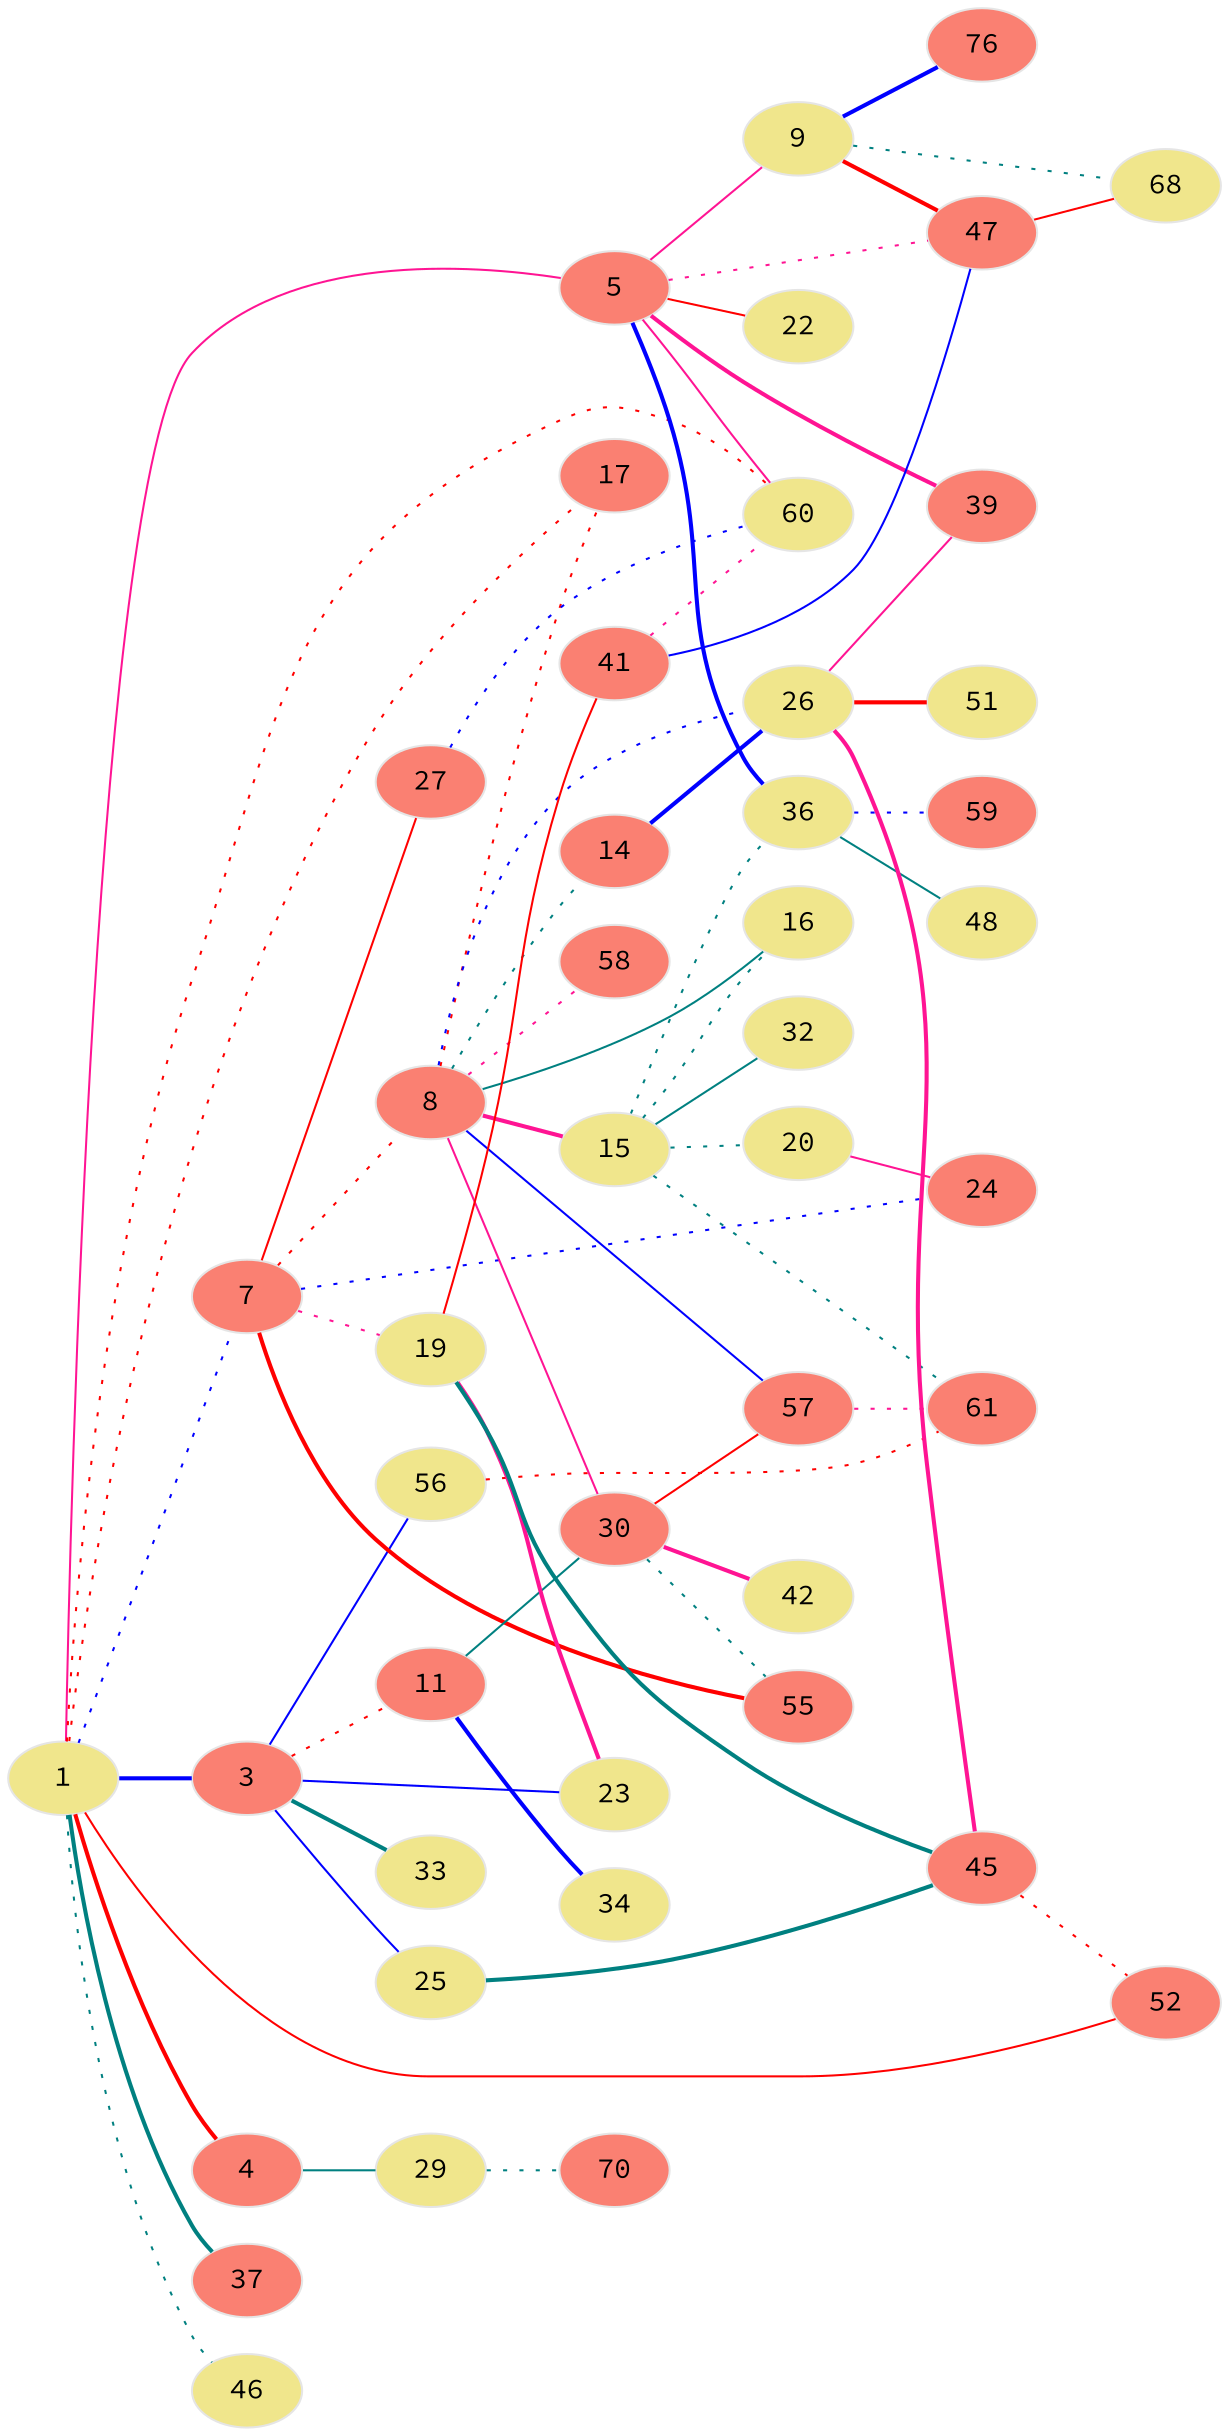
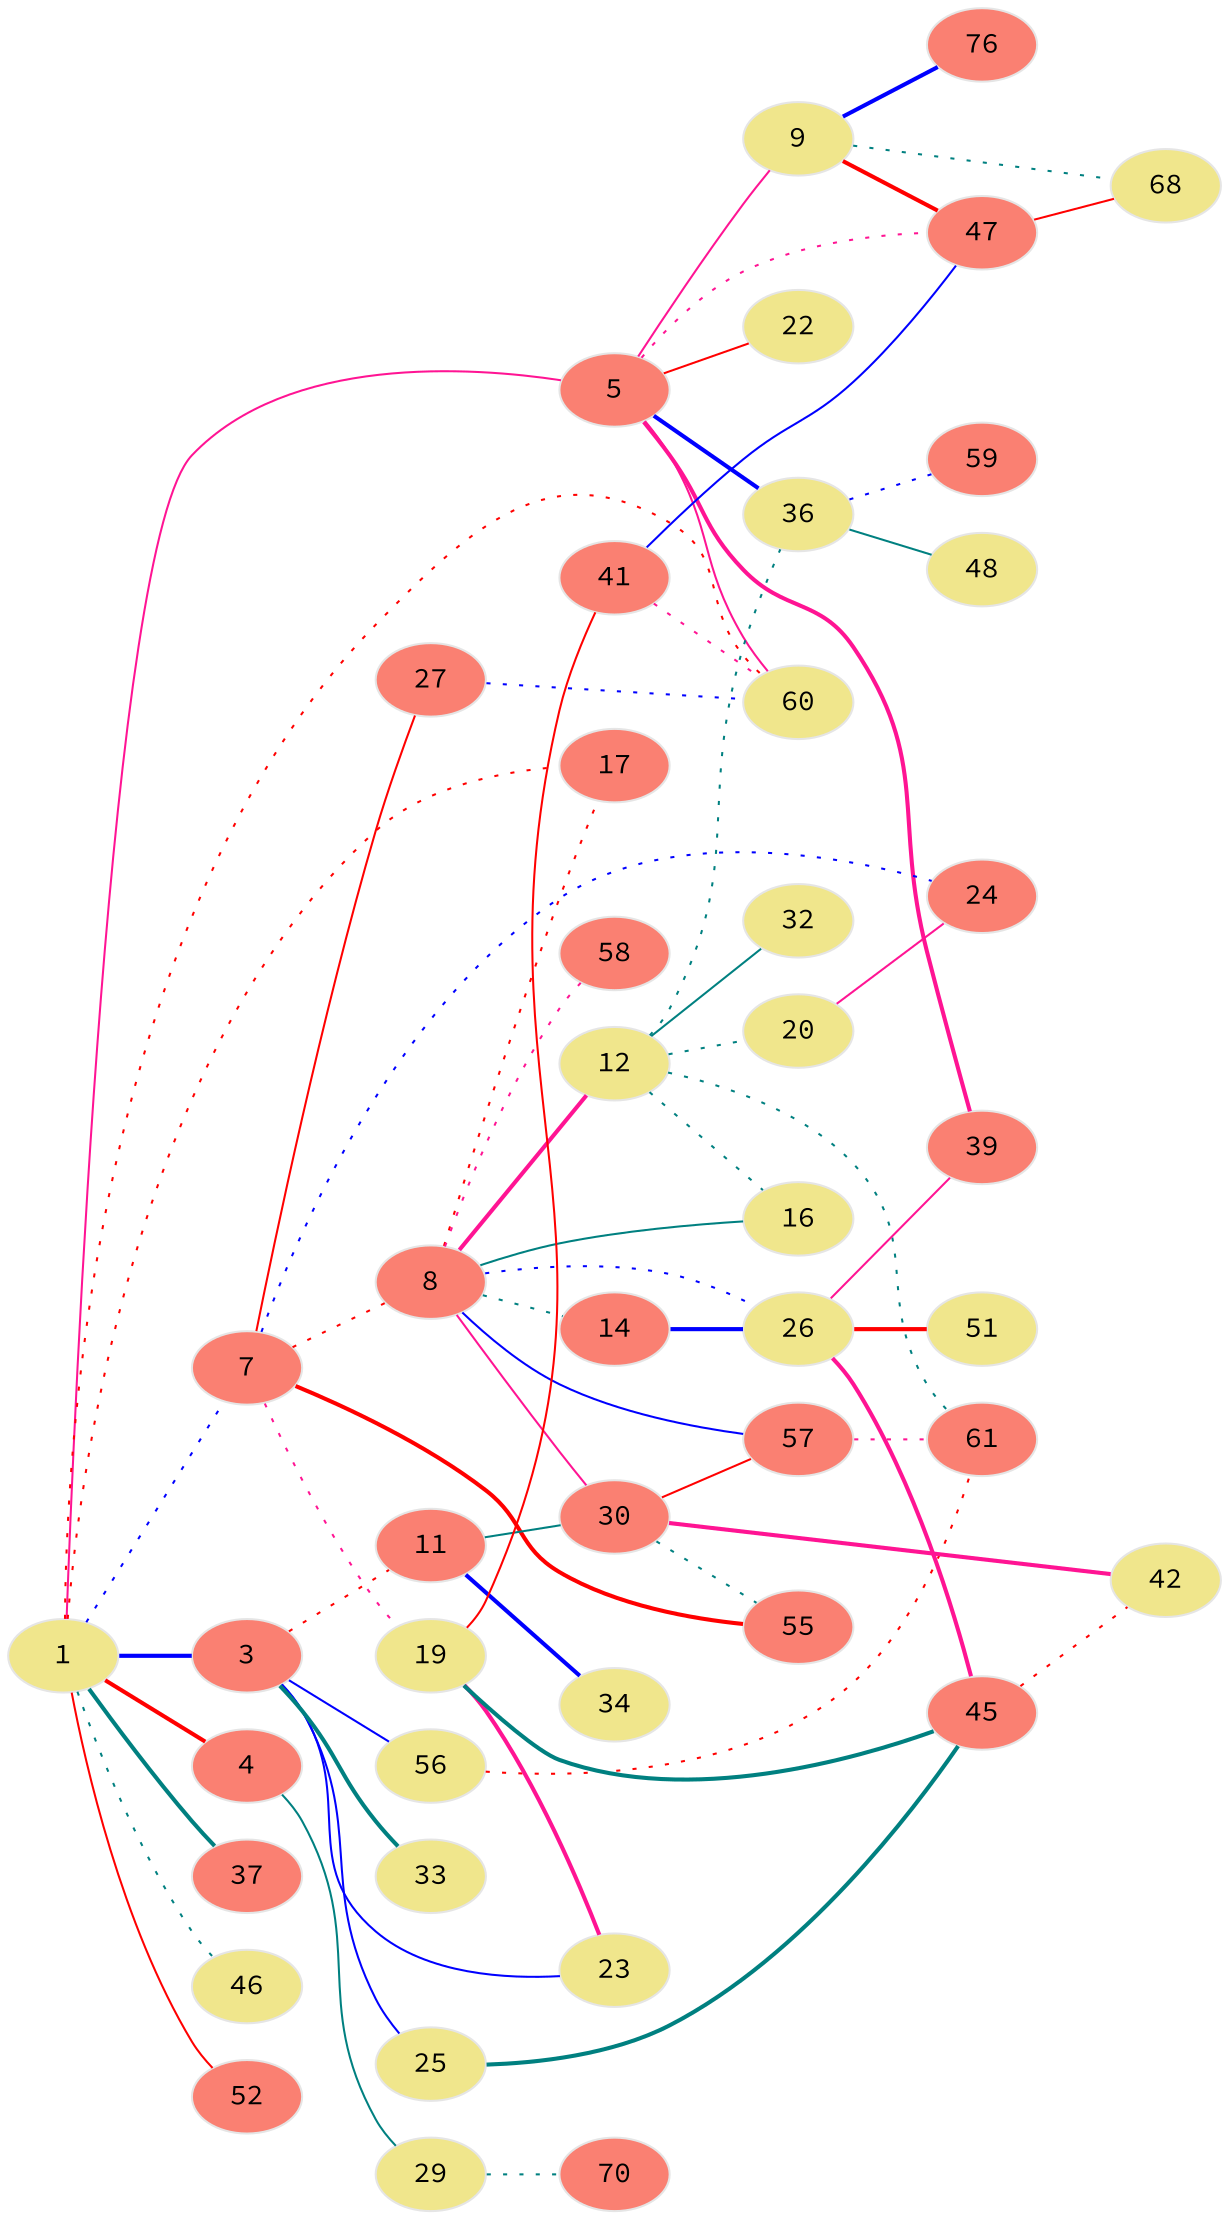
(615, 1149) -> (615, 1064)
(1074, 1936) -> (1074, 1647)
